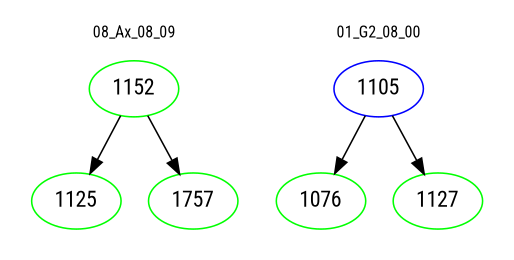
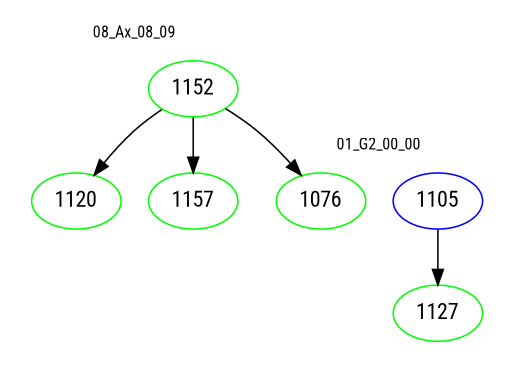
(379, 34) -> (379, 146)
(354, 138) -> (274, 146)
(76, 201) -> (76, 201)
(193, 201) -> (193, 201)
